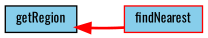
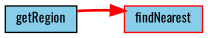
(107, 28) -> (94, 10)
